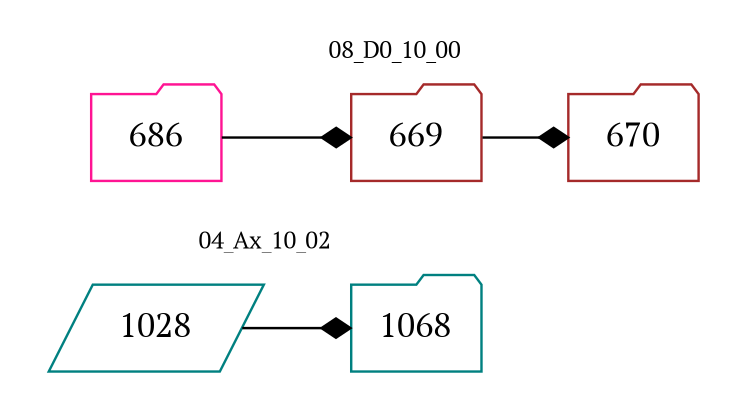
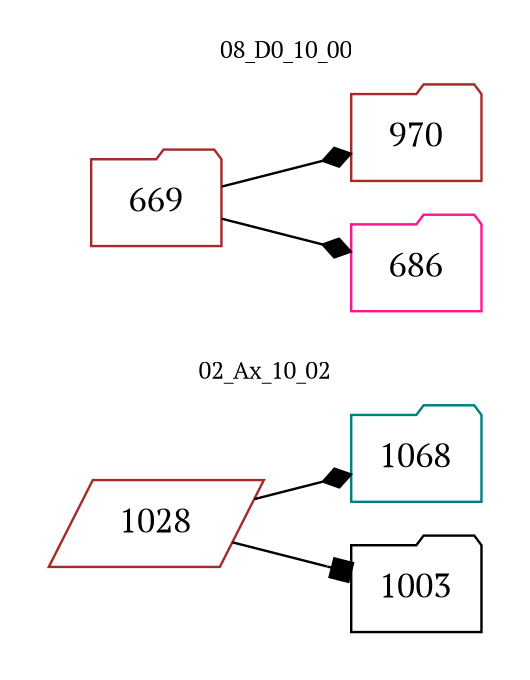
(272, 138) -> (272, 232)
(633, 138) -> (416, 138)
(265, 242) -> (265, 373)
(156, 328) -> (156, 524)
none -> (416, 589)
